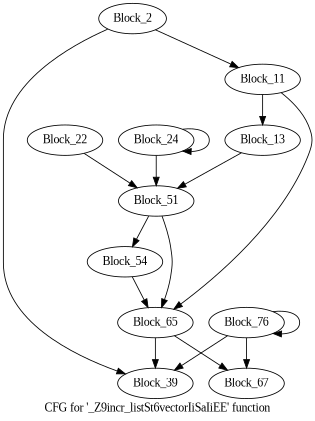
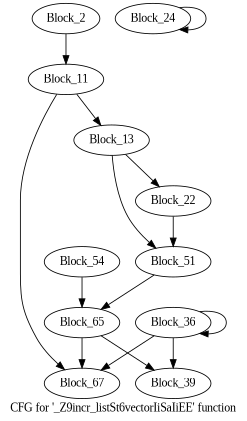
(156, 166) -> none
none -> (139, 168)
(3, 205) -> none
(278, 209) -> (20, 231)
(143, 228) -> none
(247, 323) -> (173, 323)
